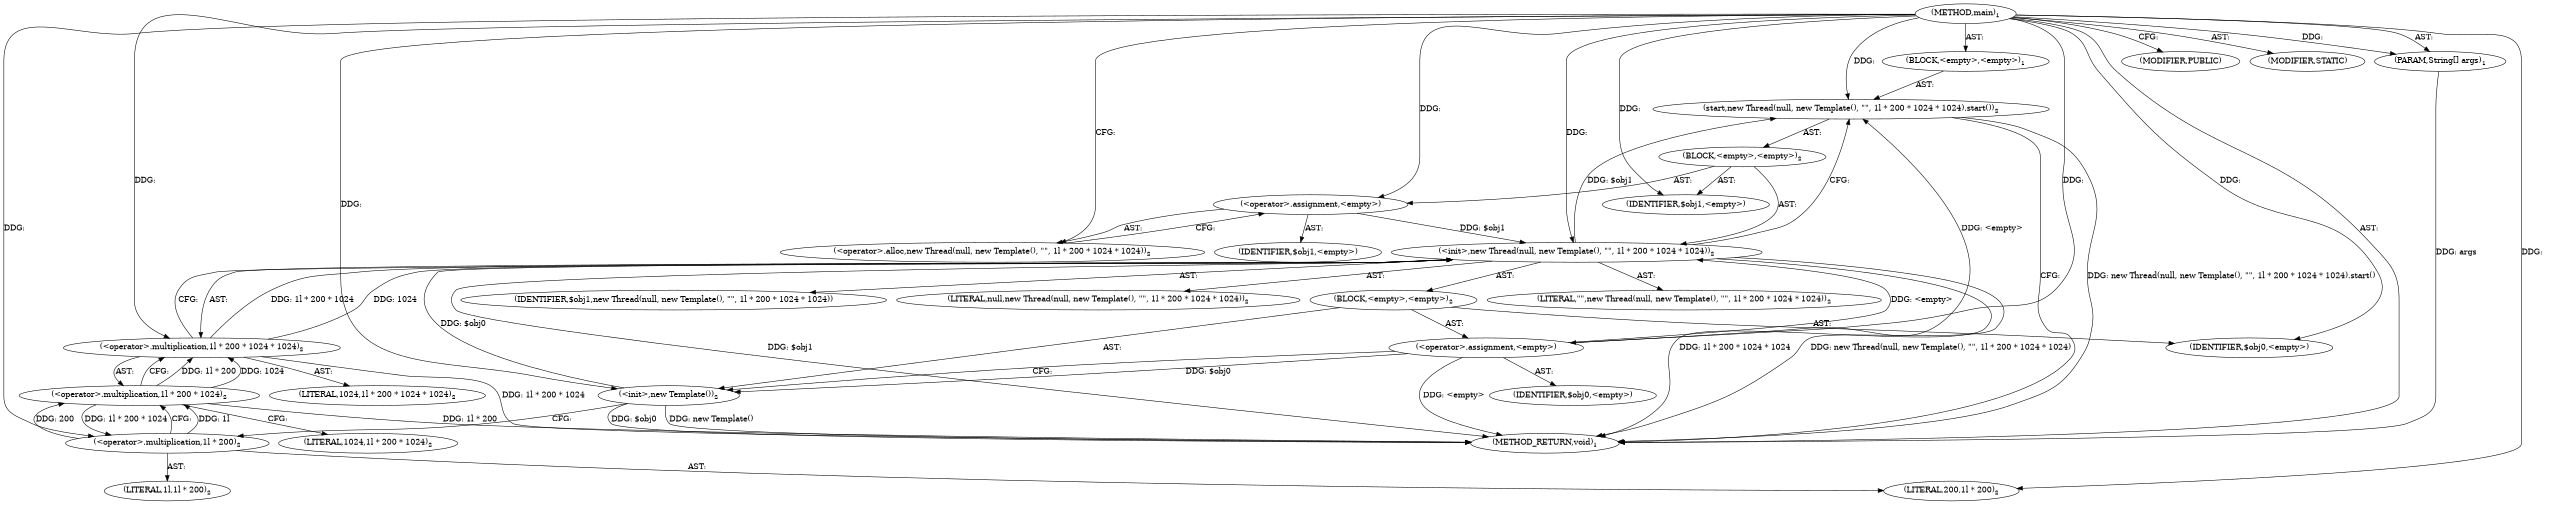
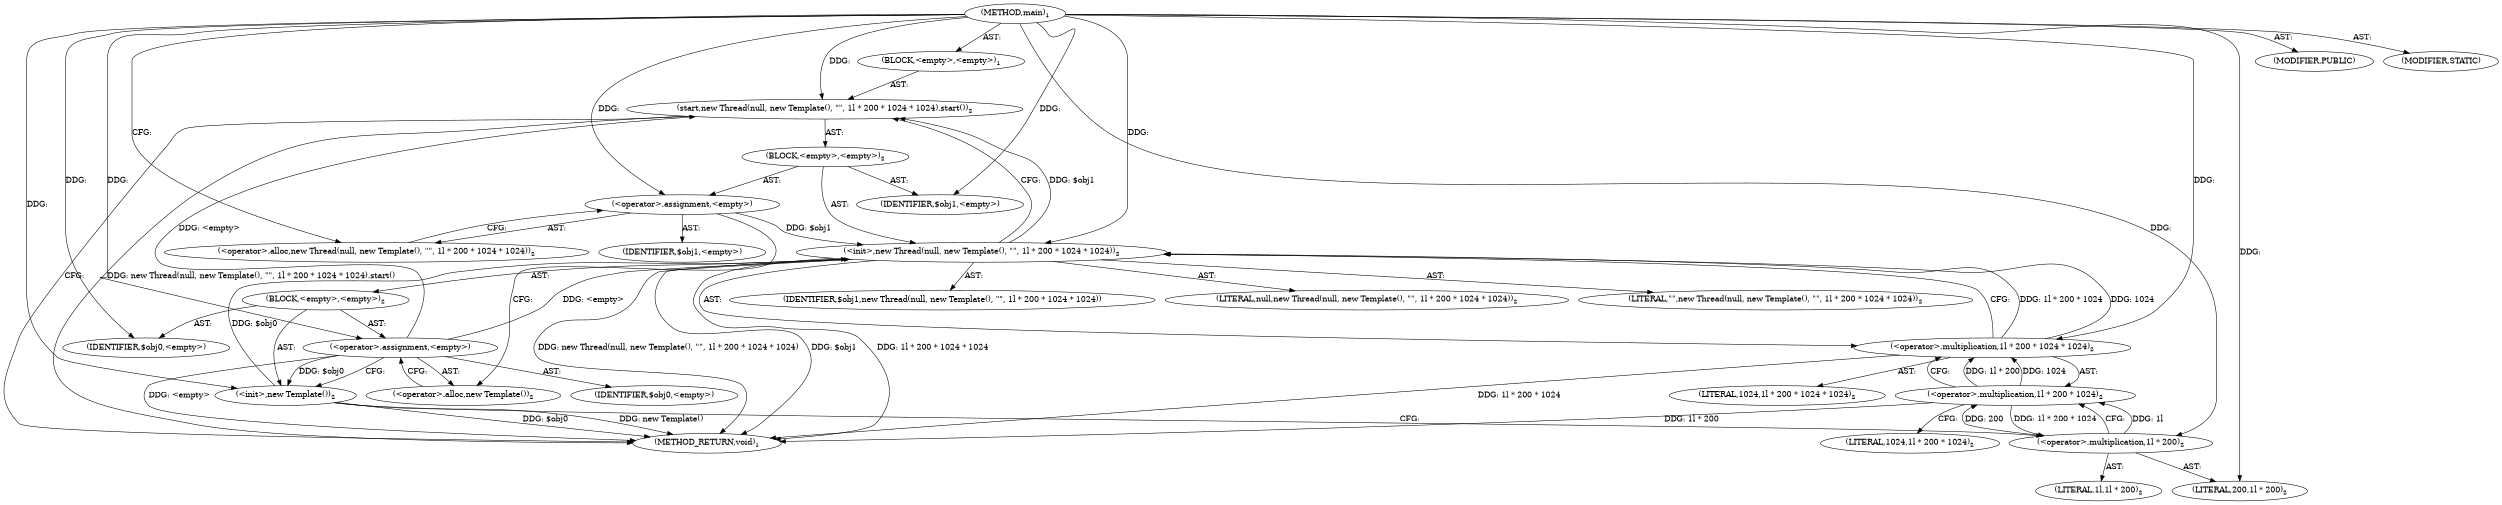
(2150, 38) -> (2285, 38)
(2440, 61) -> none
none -> (463, 396)
(2312, 419) -> none
